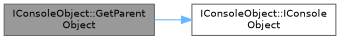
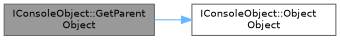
(264, 20) -> (264, 20)
